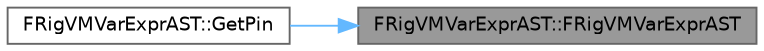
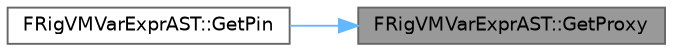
(557, 26) -> (512, 26)
